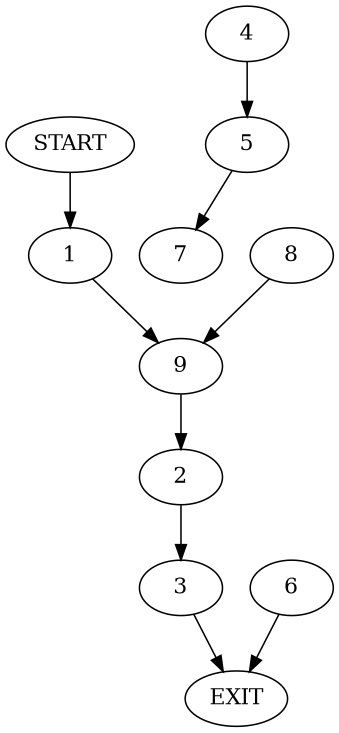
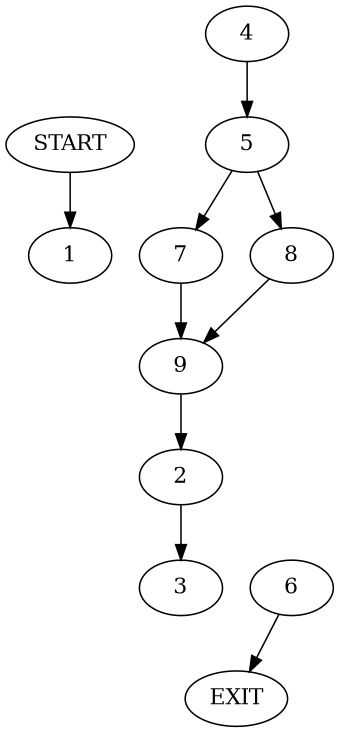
none -> (266, 193)
(120, 305) -> (181, 303)
(205, 636) -> none
